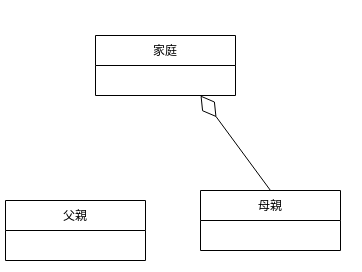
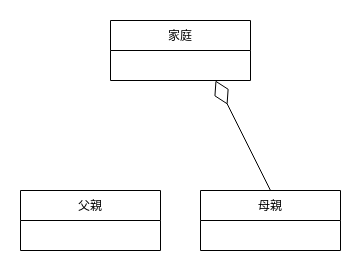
(166, 66) -> (181, 51)
(76, 231) -> (91, 221)
